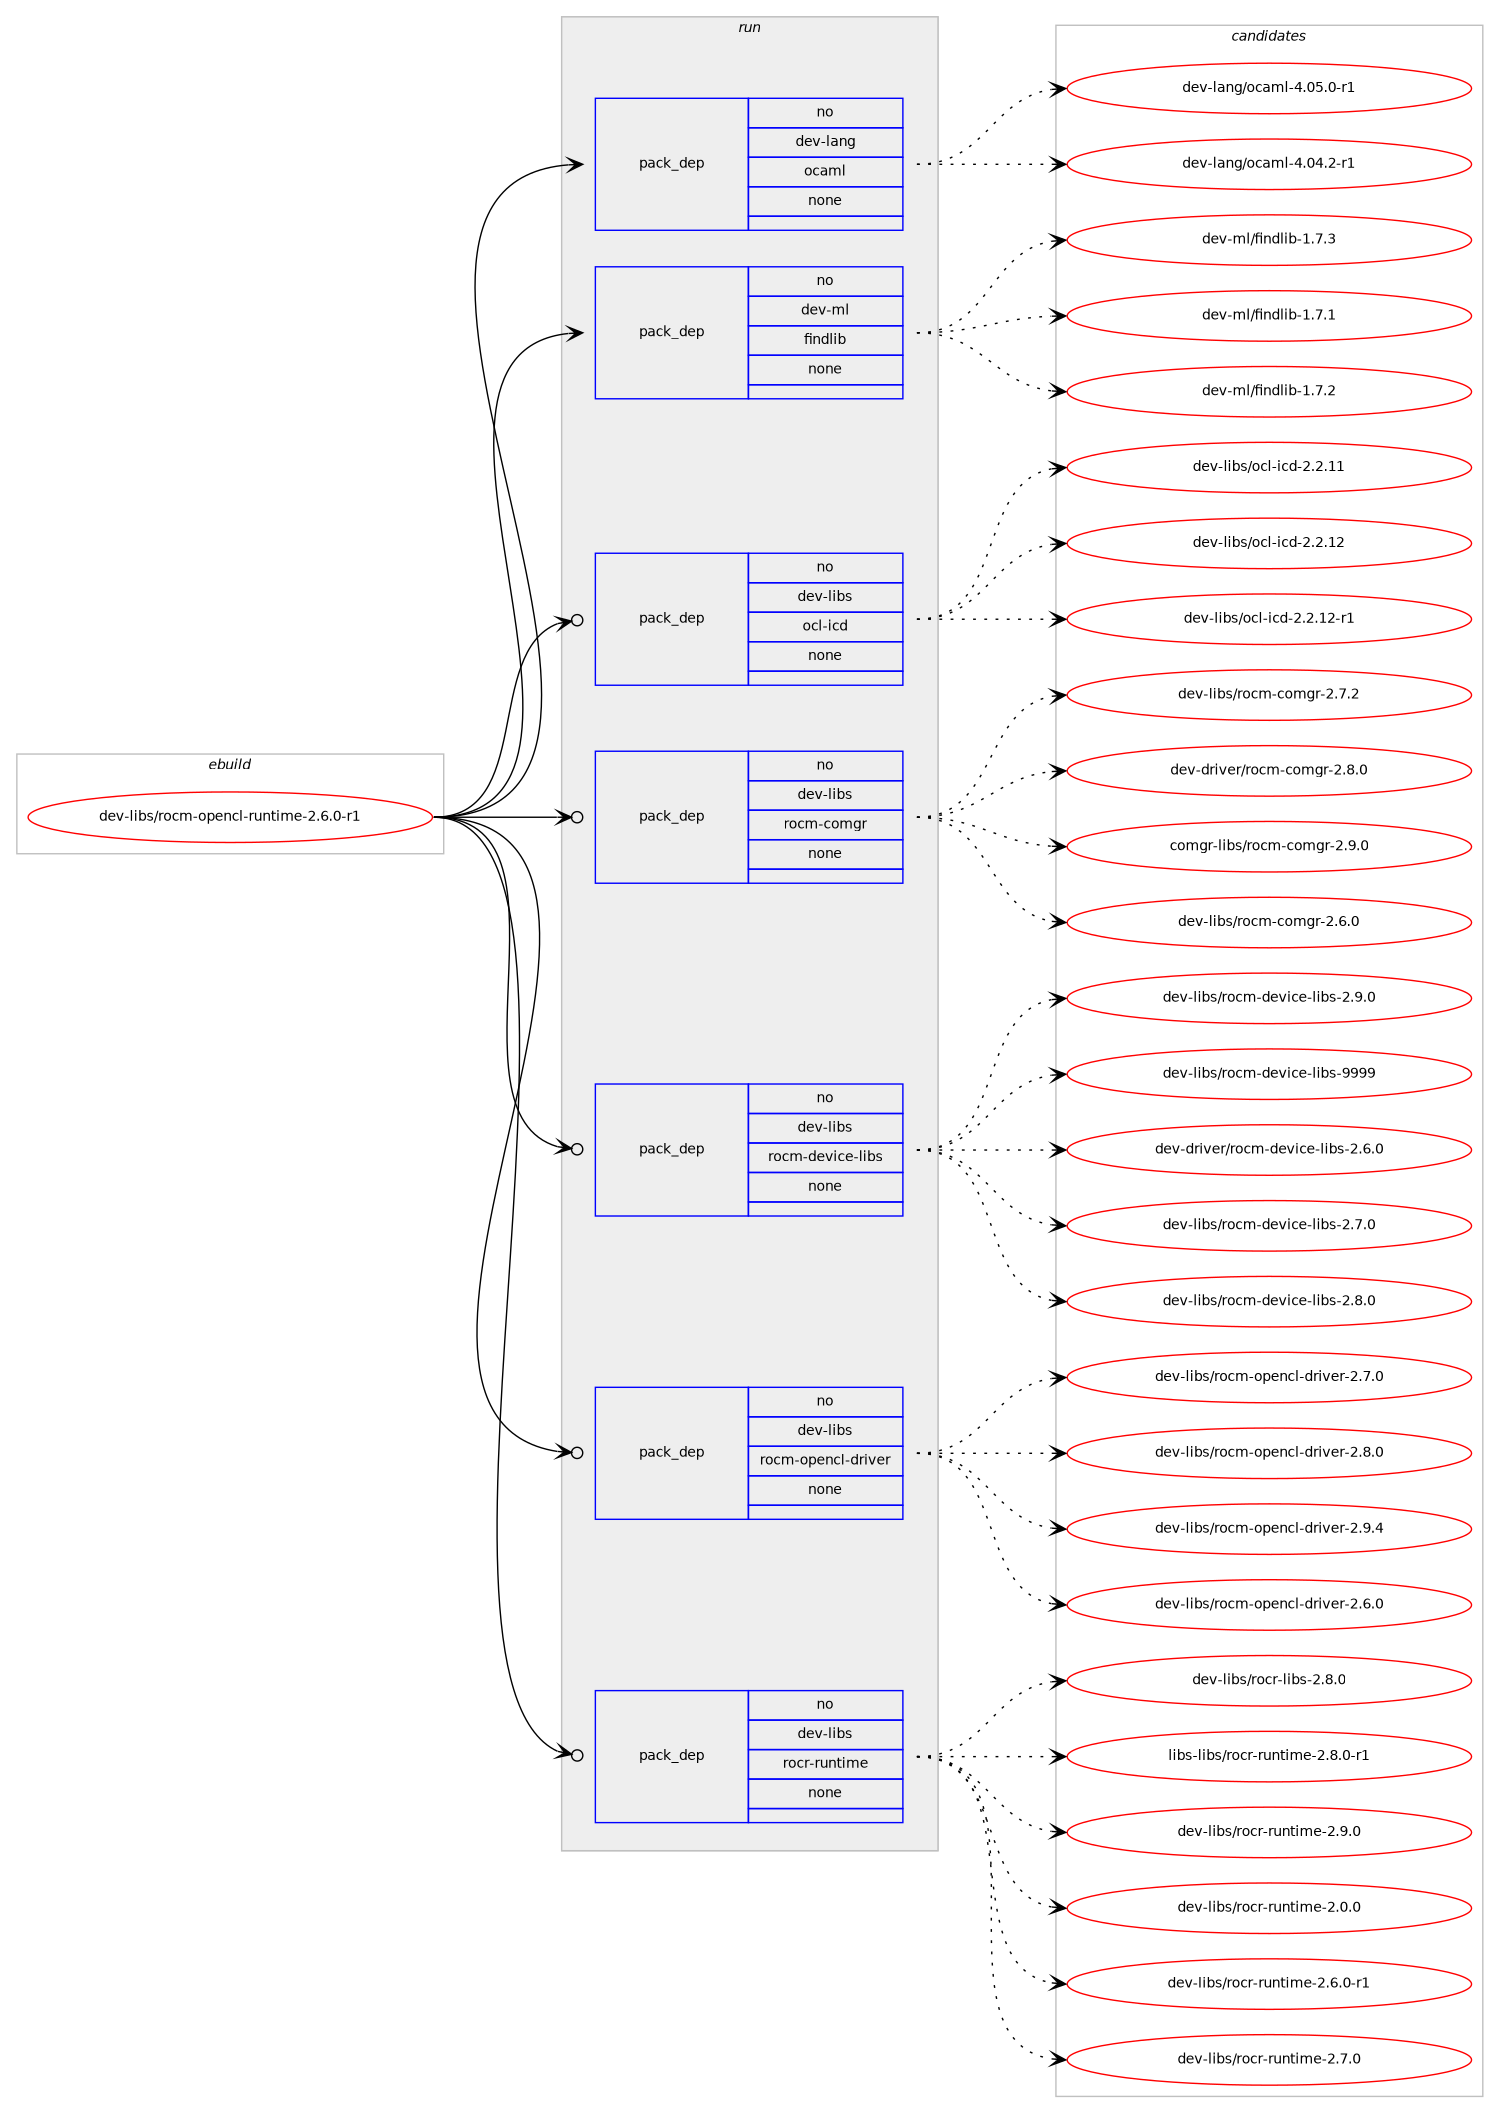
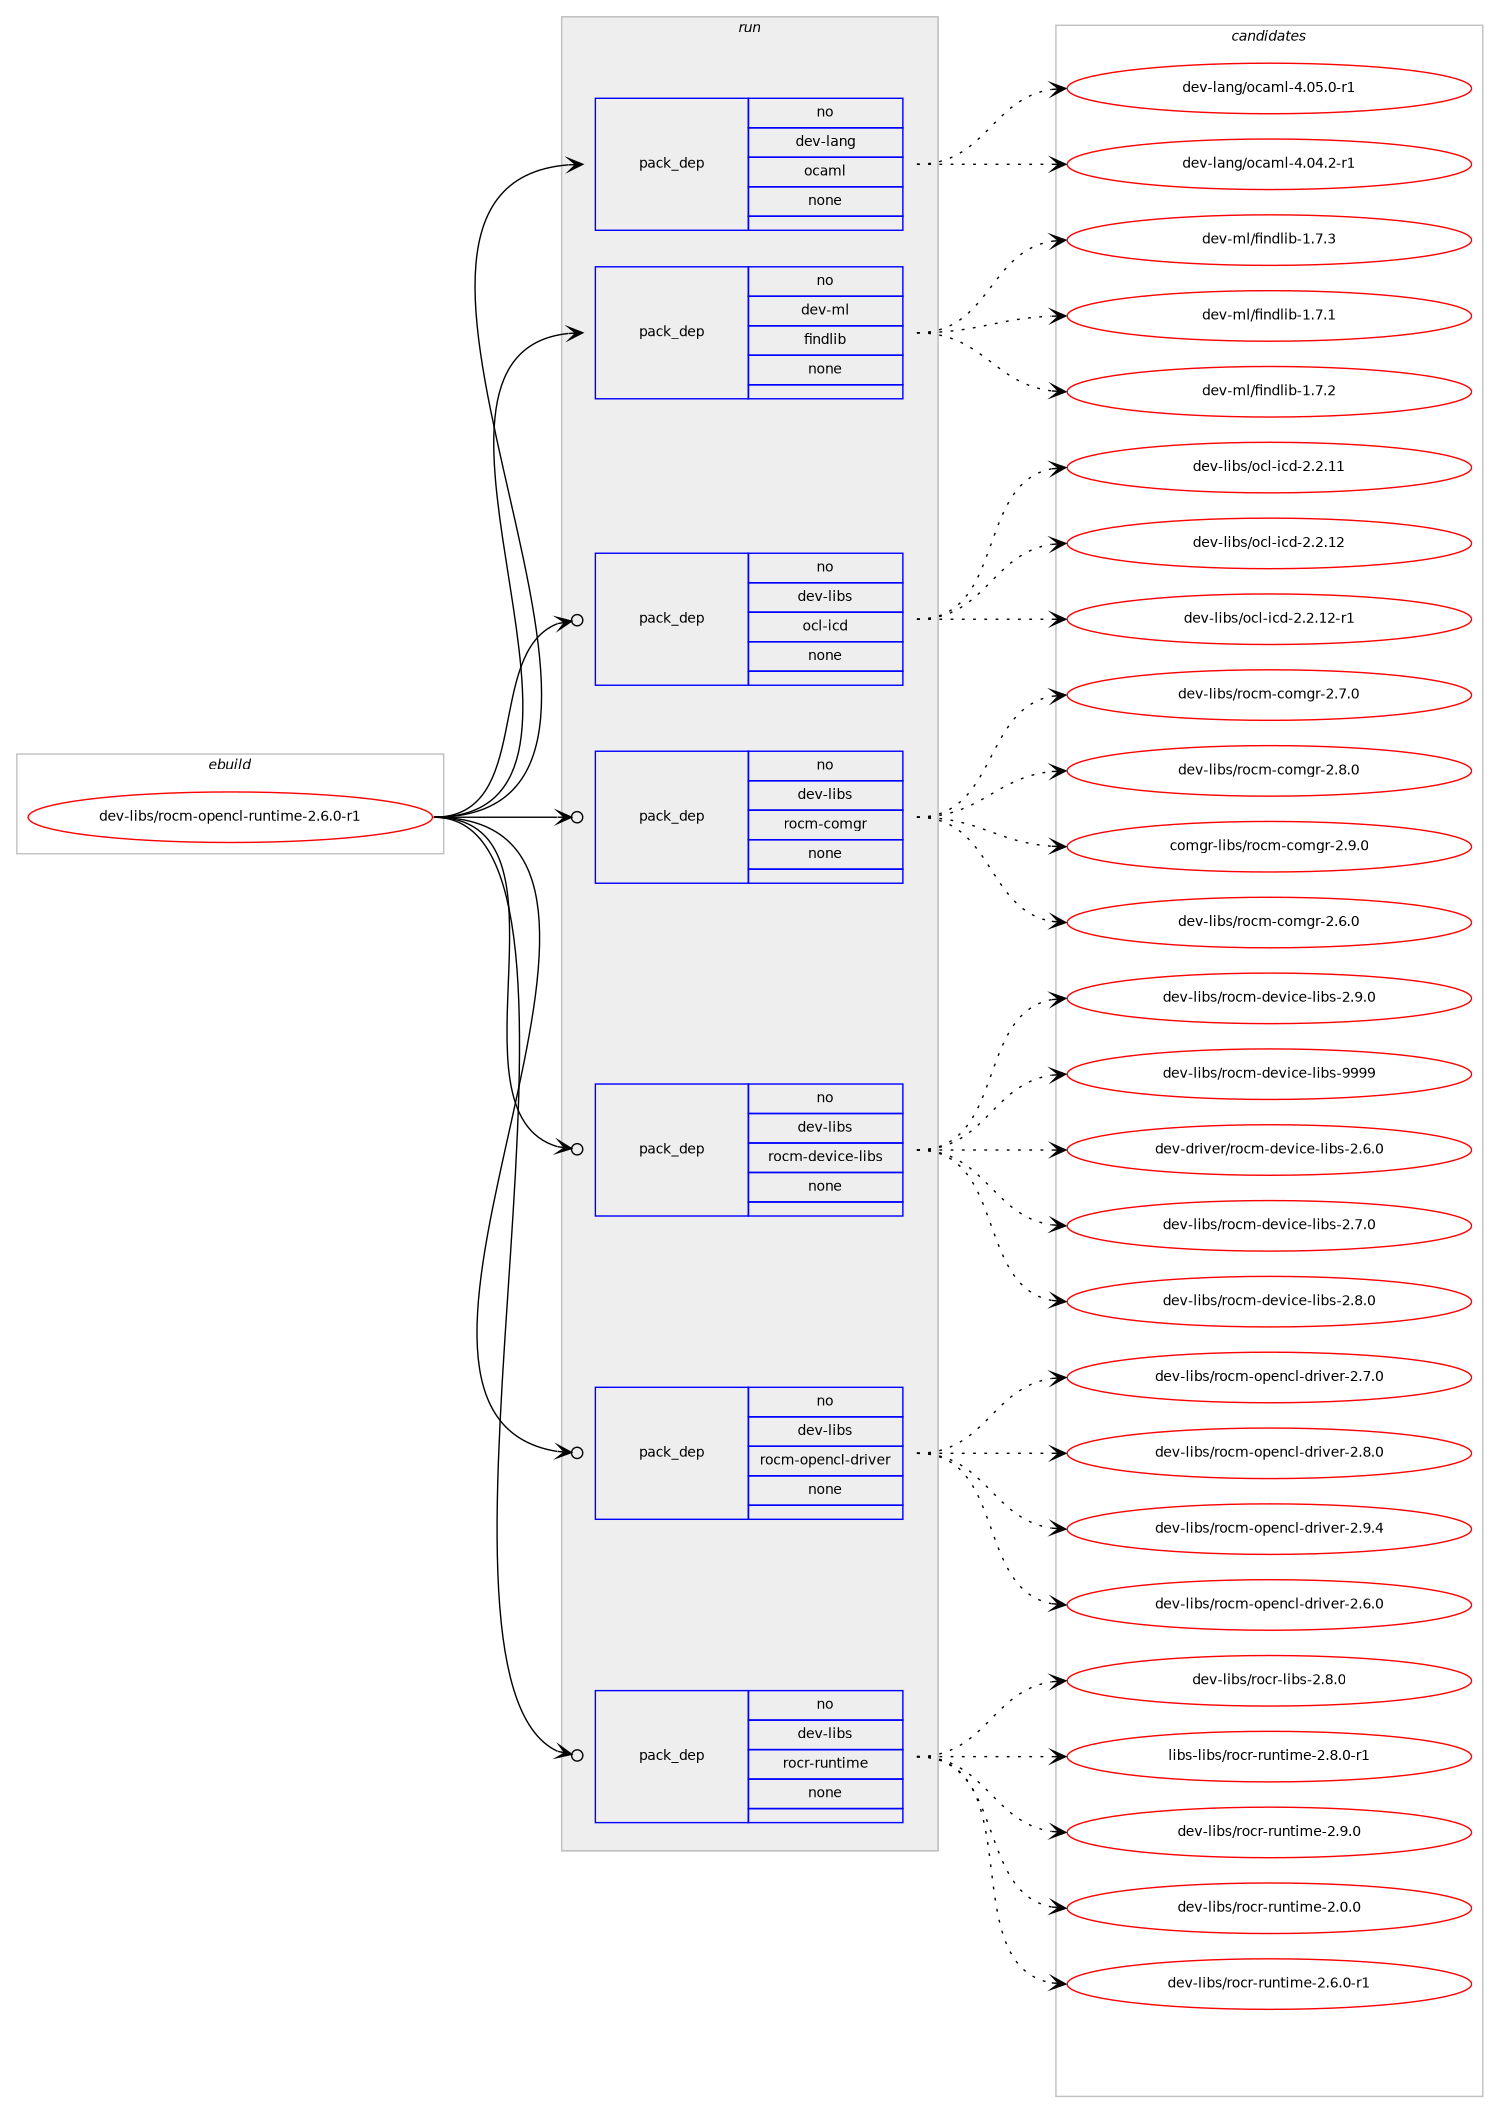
(1269, 695) -> (1269, 695)
(1269, 771) -> (1269, 771)
(1269, 2060) -> none
